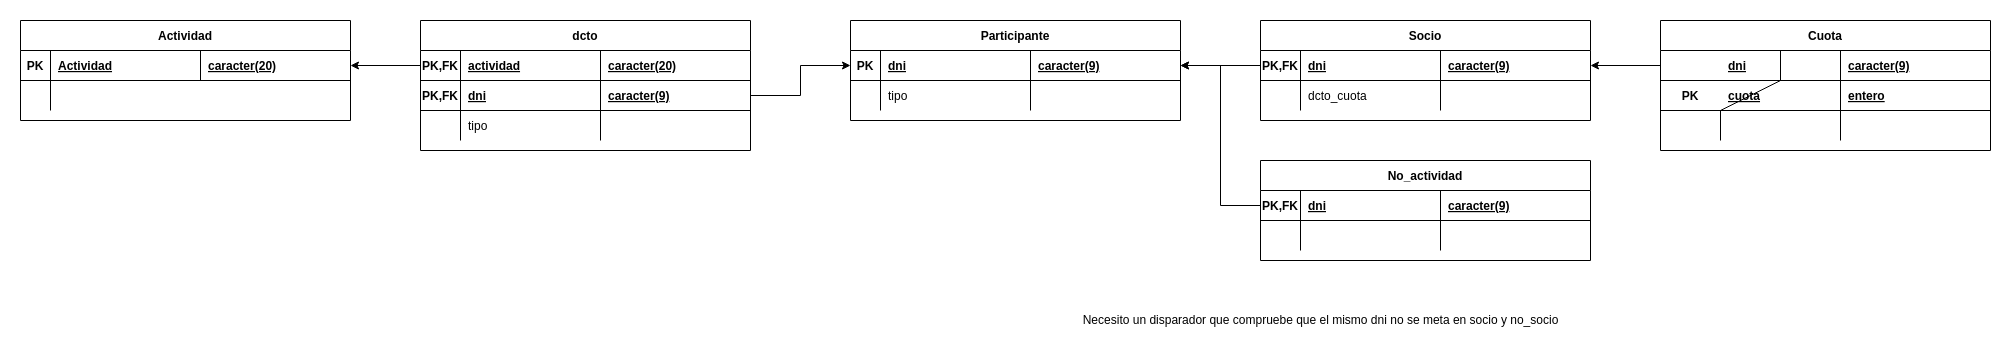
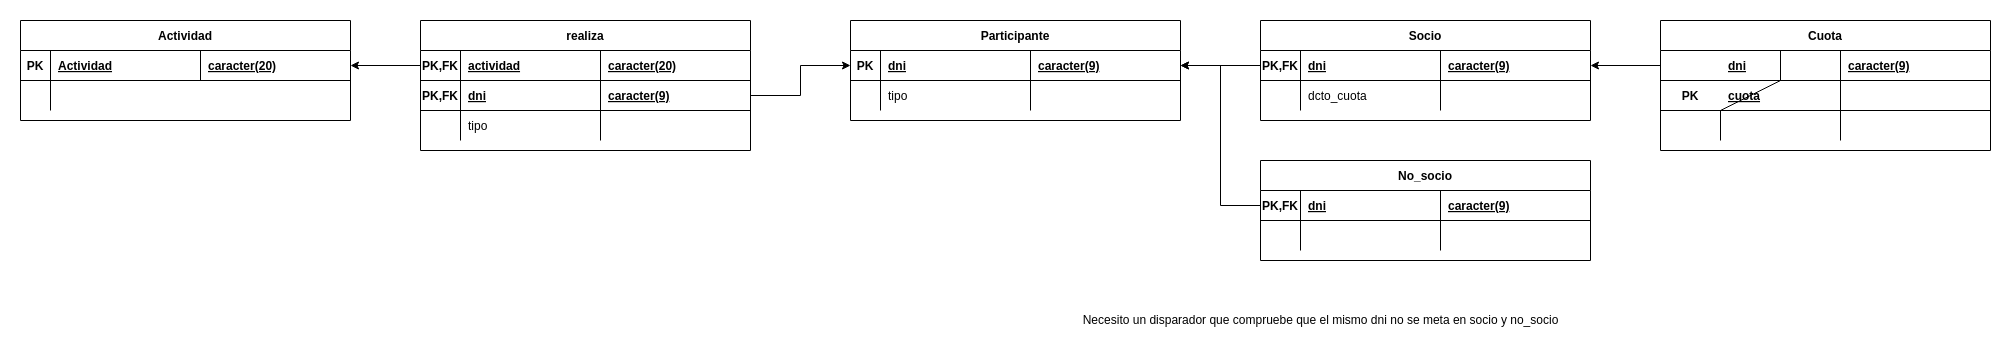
(585, 36) -> (585, 36)
(1916, 96) -> none
(1425, 176) -> (1425, 176)
